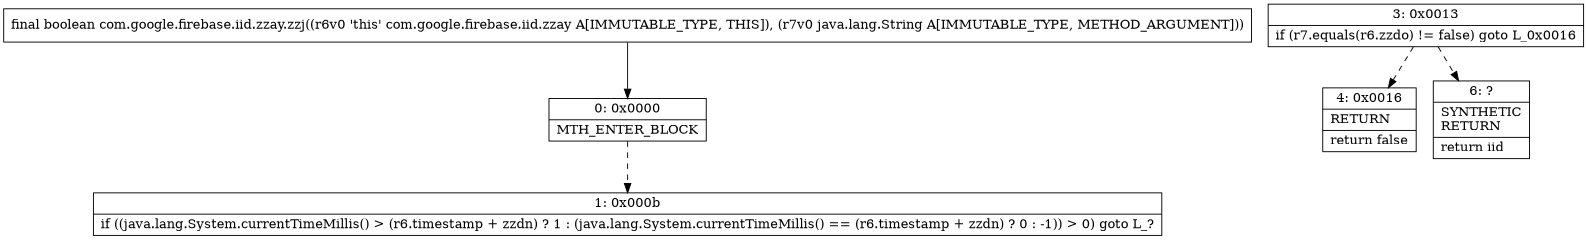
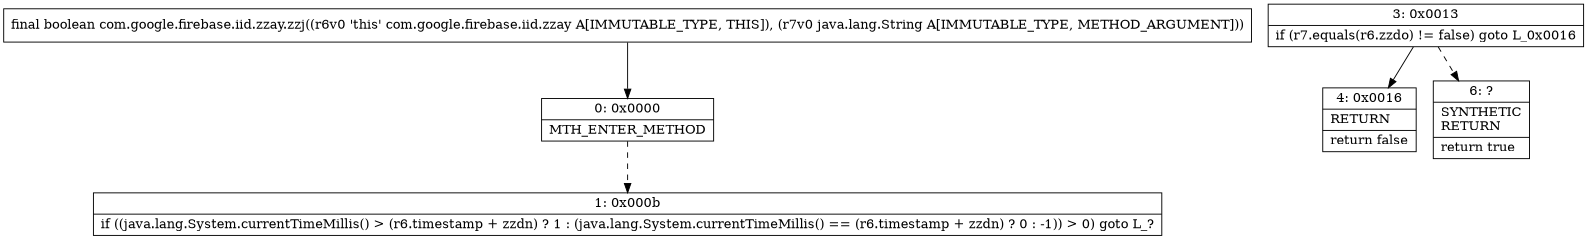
(1403, 63) -> (1403, 63)
(628, 130) -> (628, 130)
(1473, 148) -> (1478, 148)
